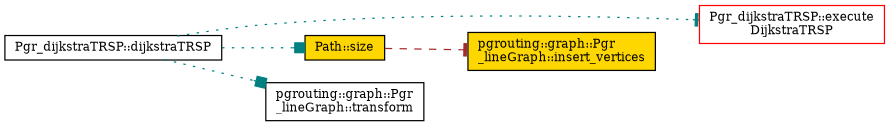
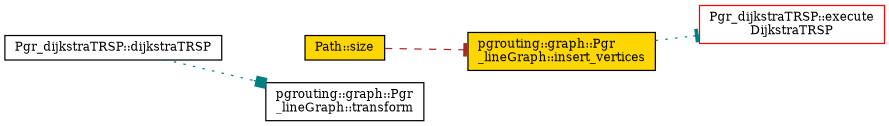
(435, 17) -> (674, 38)
(257, 48) -> none
